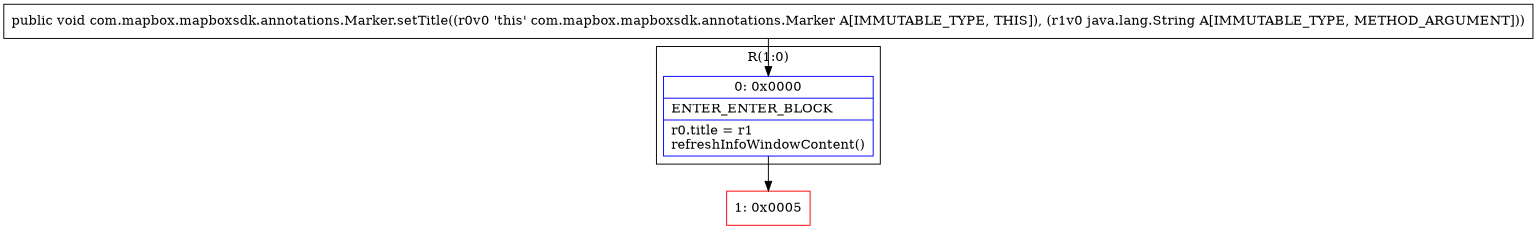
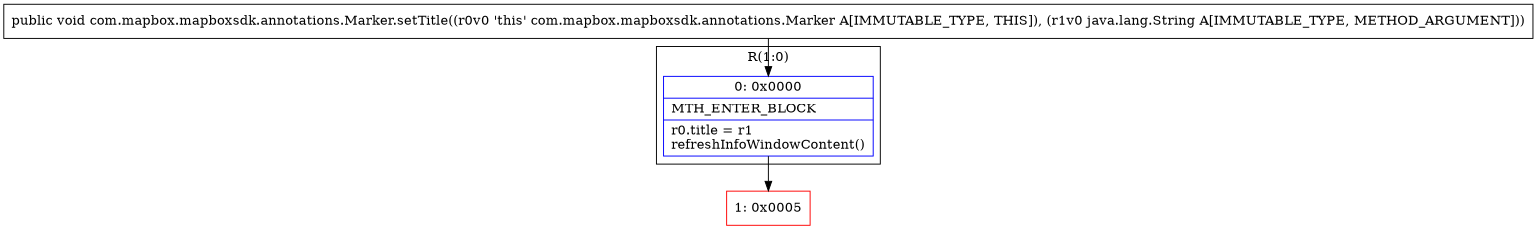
(752, 109) -> (744, 109)
